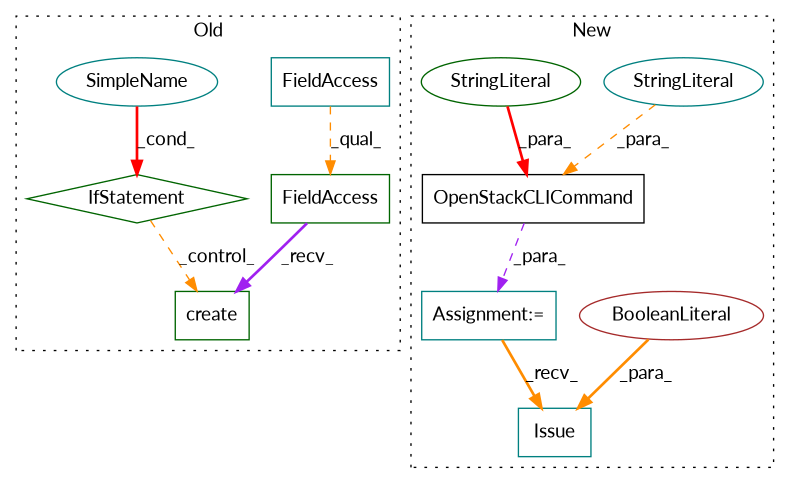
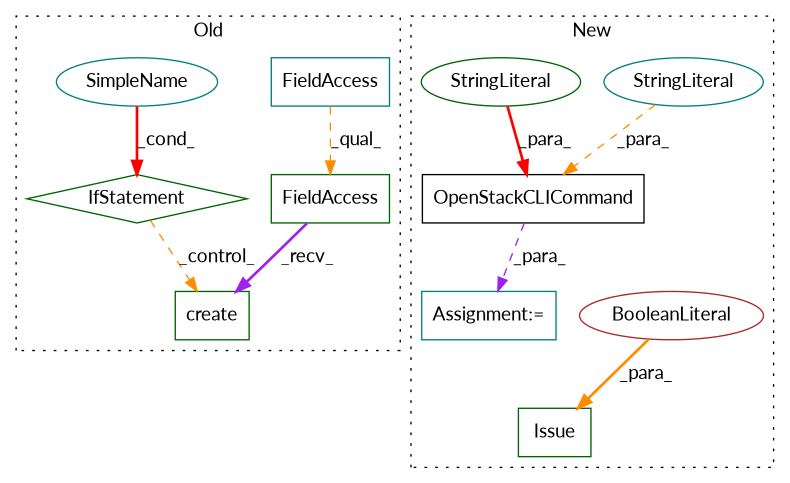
(518, 368) -> none
(555, 432) -> (555, 432)
